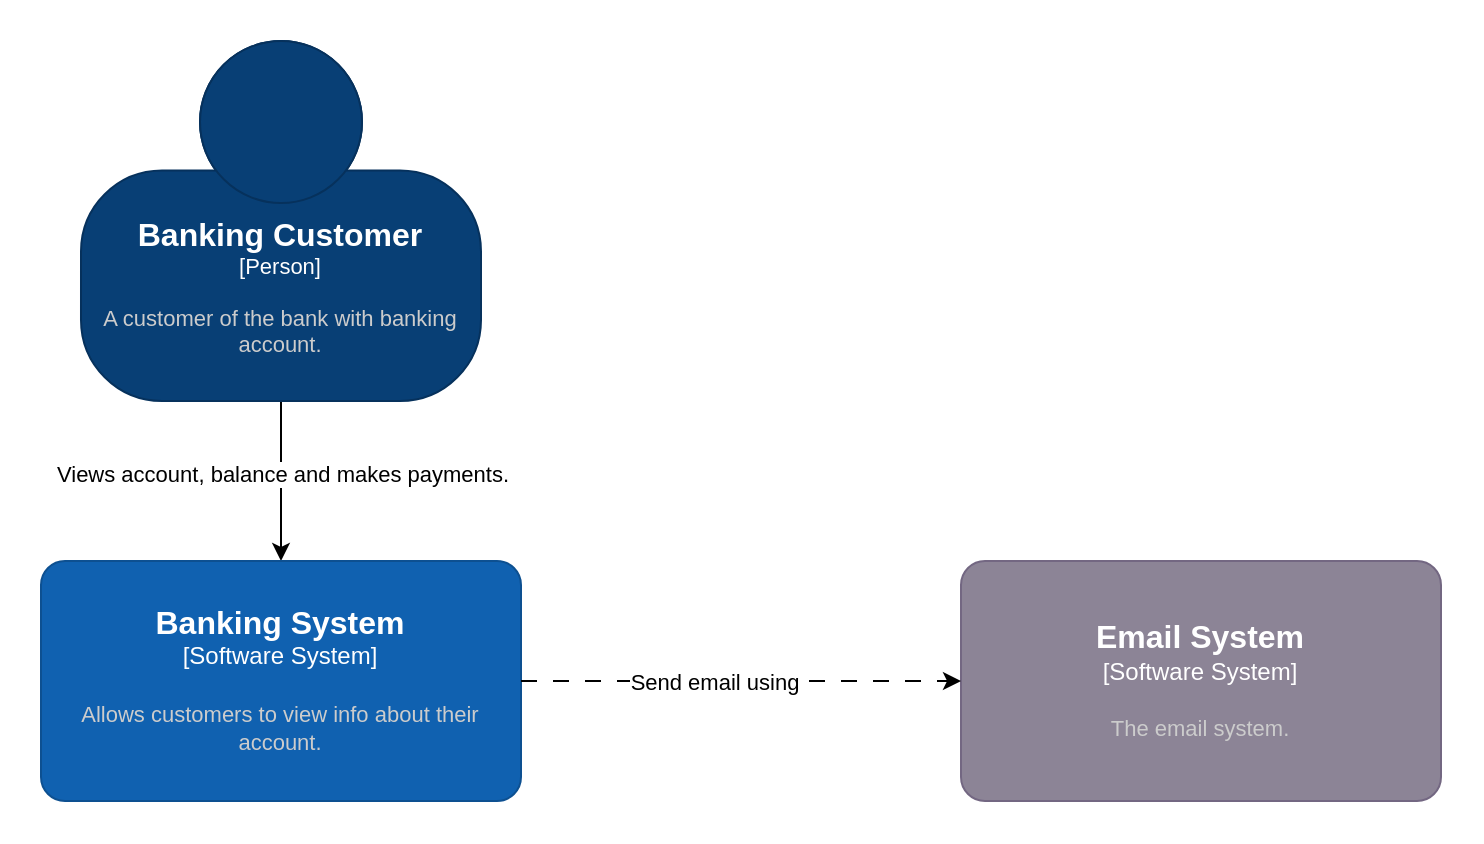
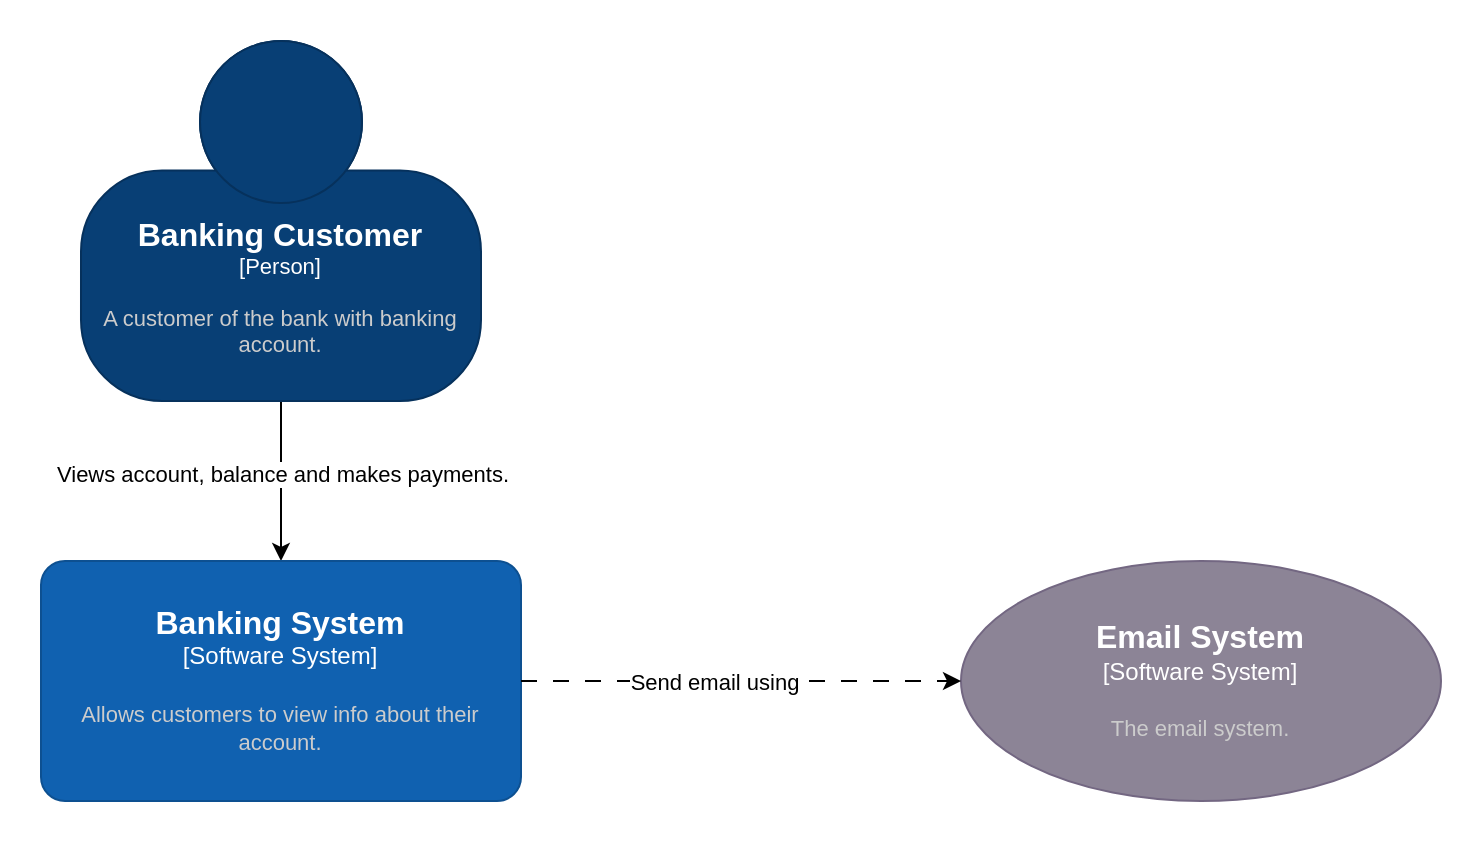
(1201, 681) -> (1201, 681)
